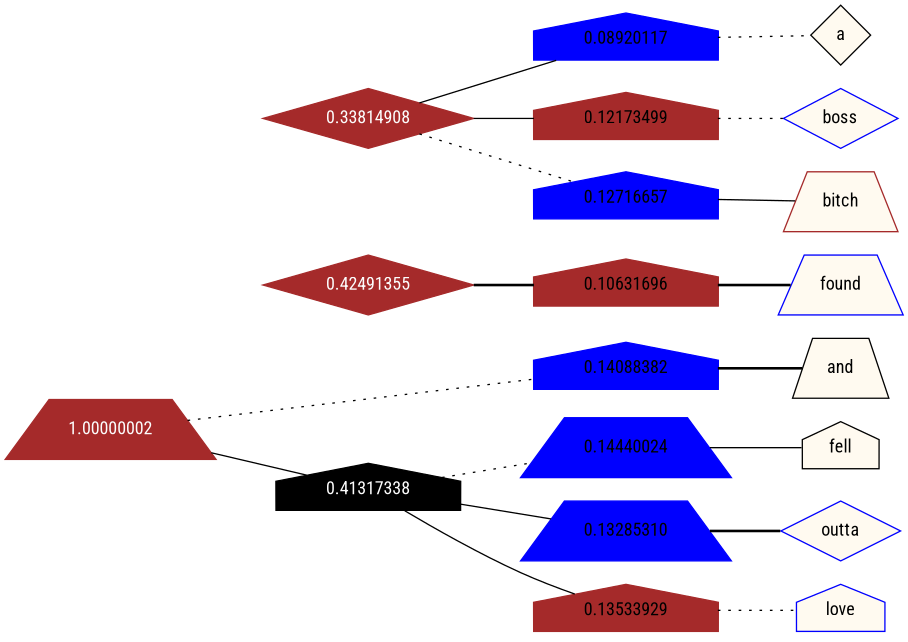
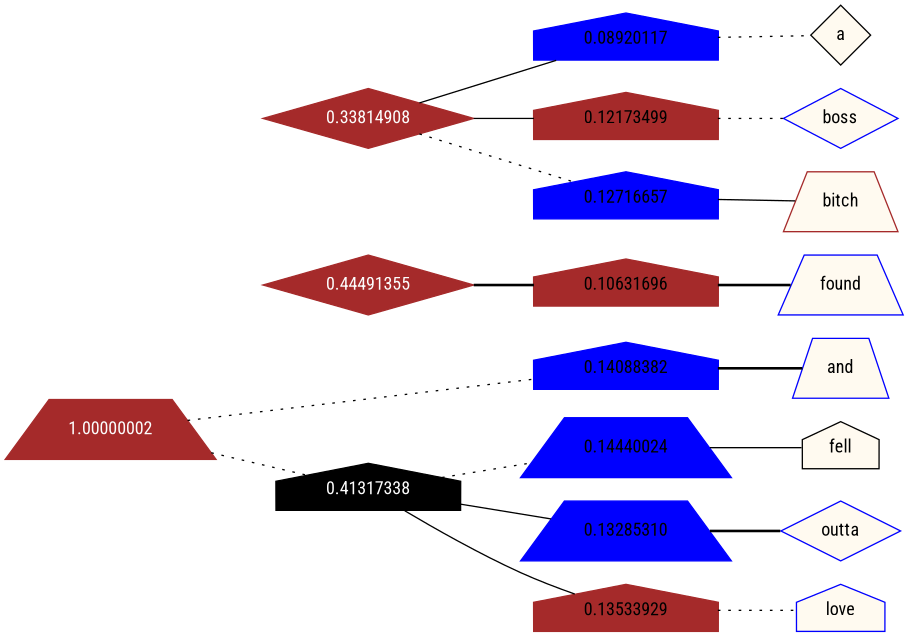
(368, 285) -> (368, 285)
(841, 368) -> (841, 368)
(259, 464) -> (259, 464)
